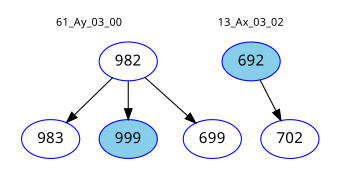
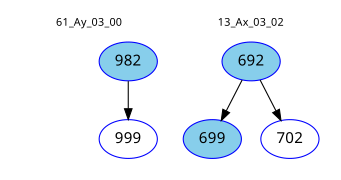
(128, 61) -> (128, 61)
(159, 90) -> (234, 95)
(51, 139) -> none
(128, 139) -> (128, 139)
(212, 139) -> (212, 139)
